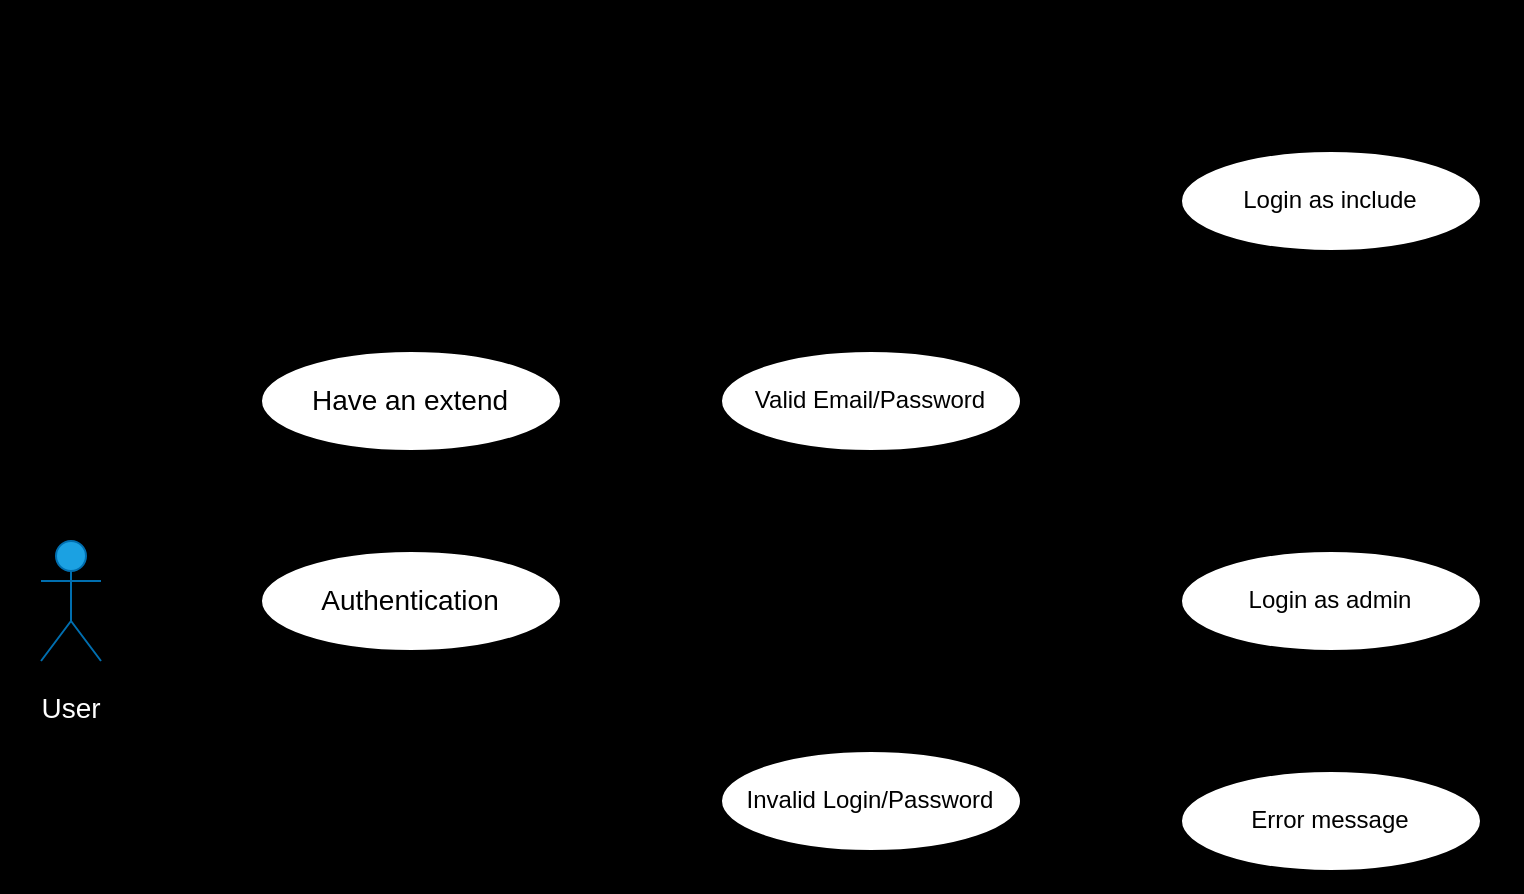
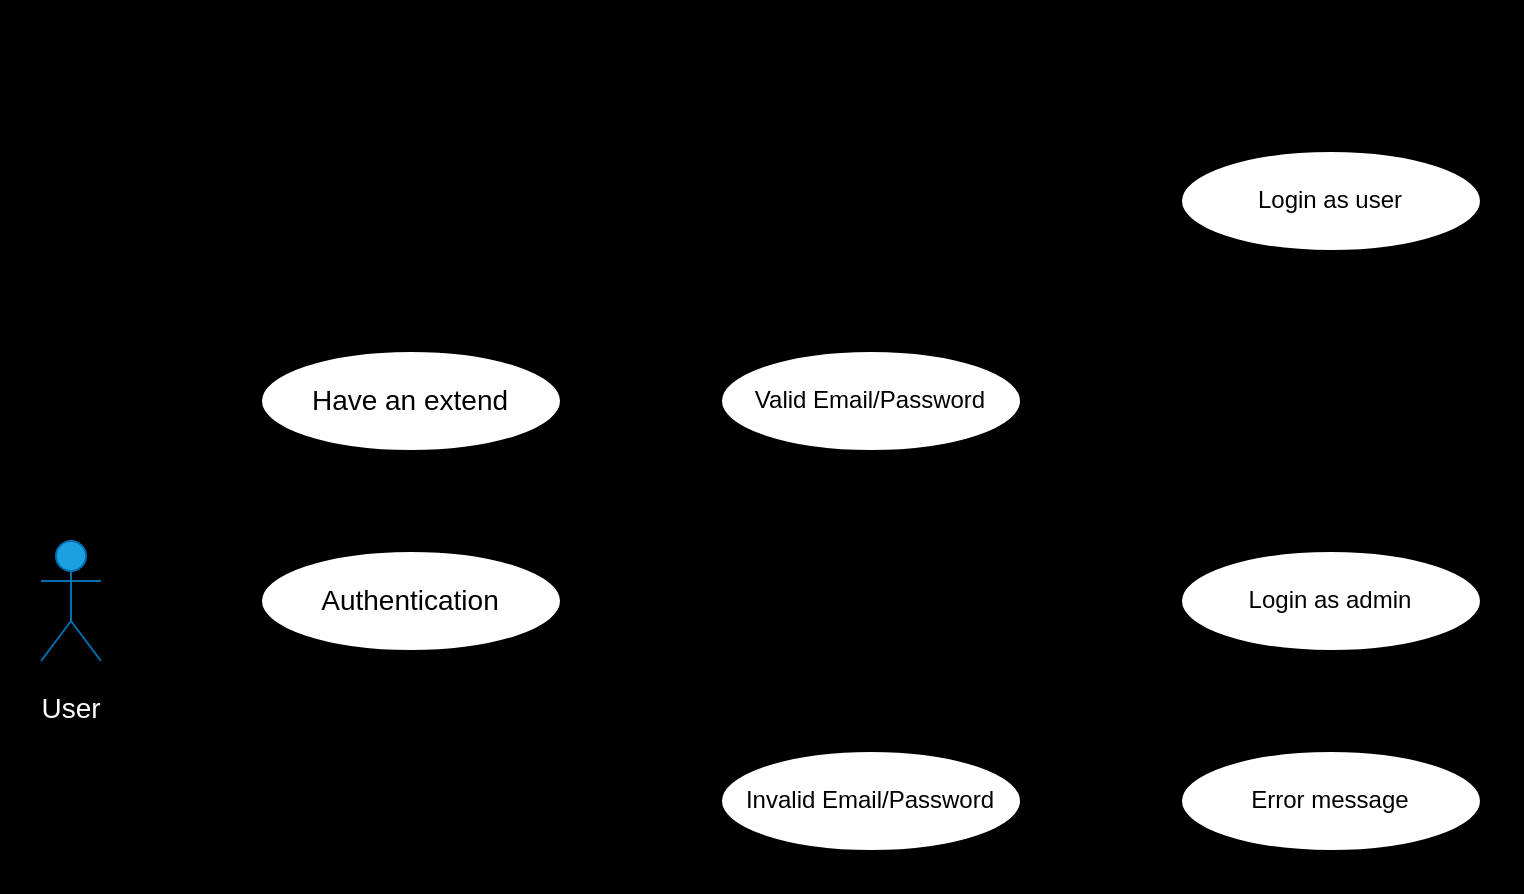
(1331, 201) -> (1331, 201)
(871, 801) -> (871, 801)
(1331, 821) -> (1331, 801)
